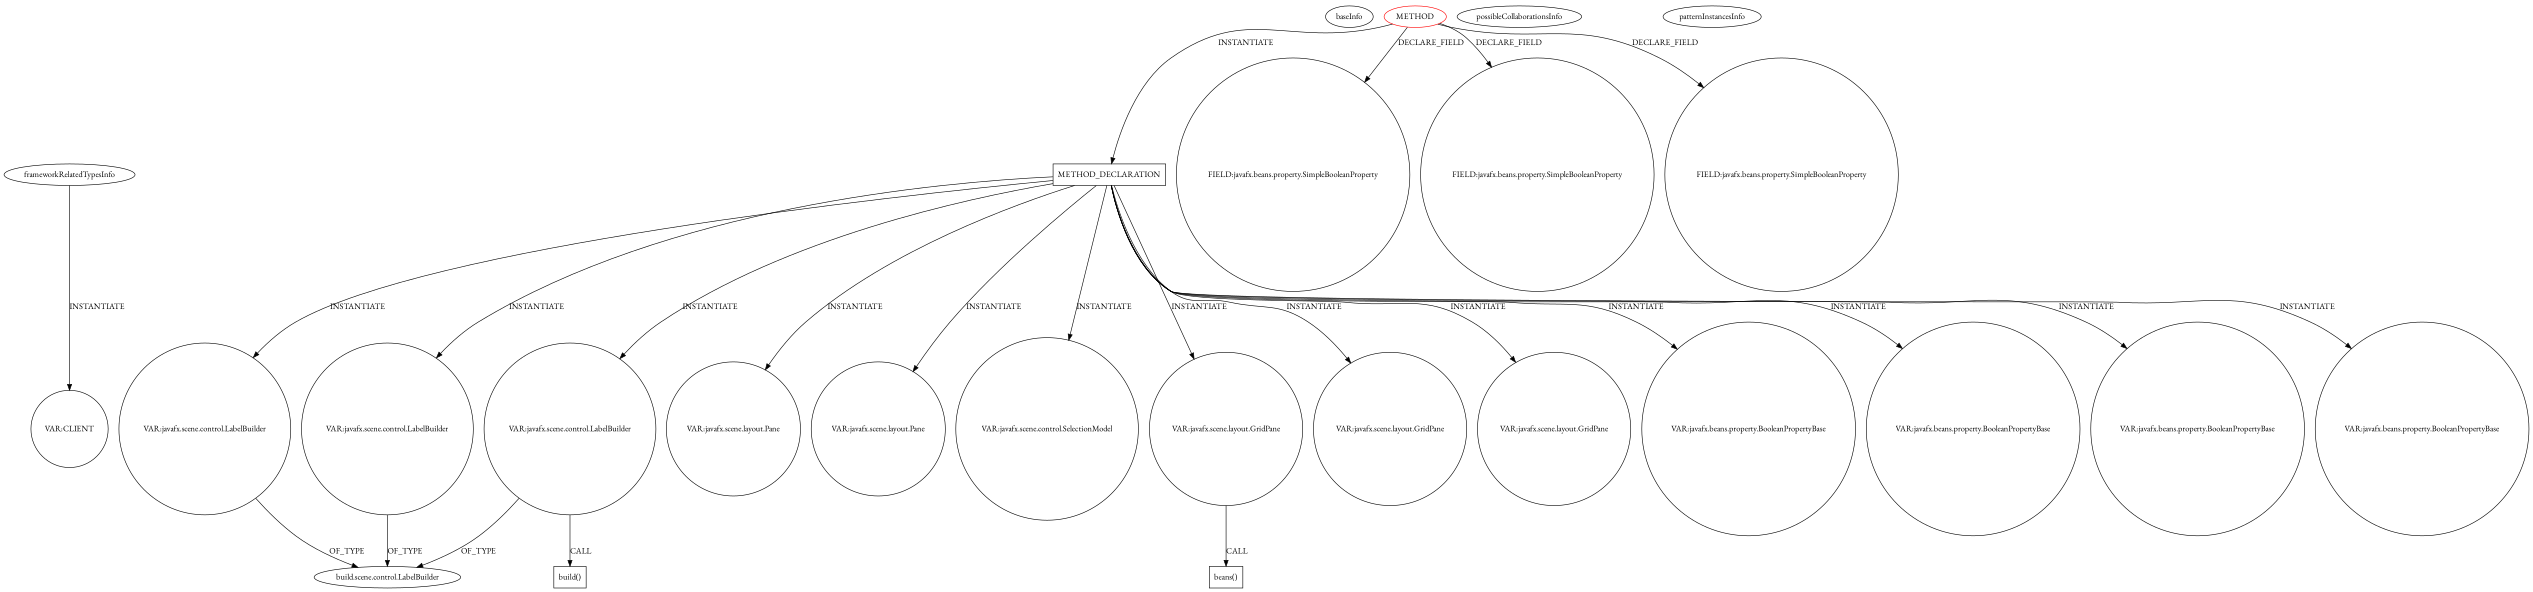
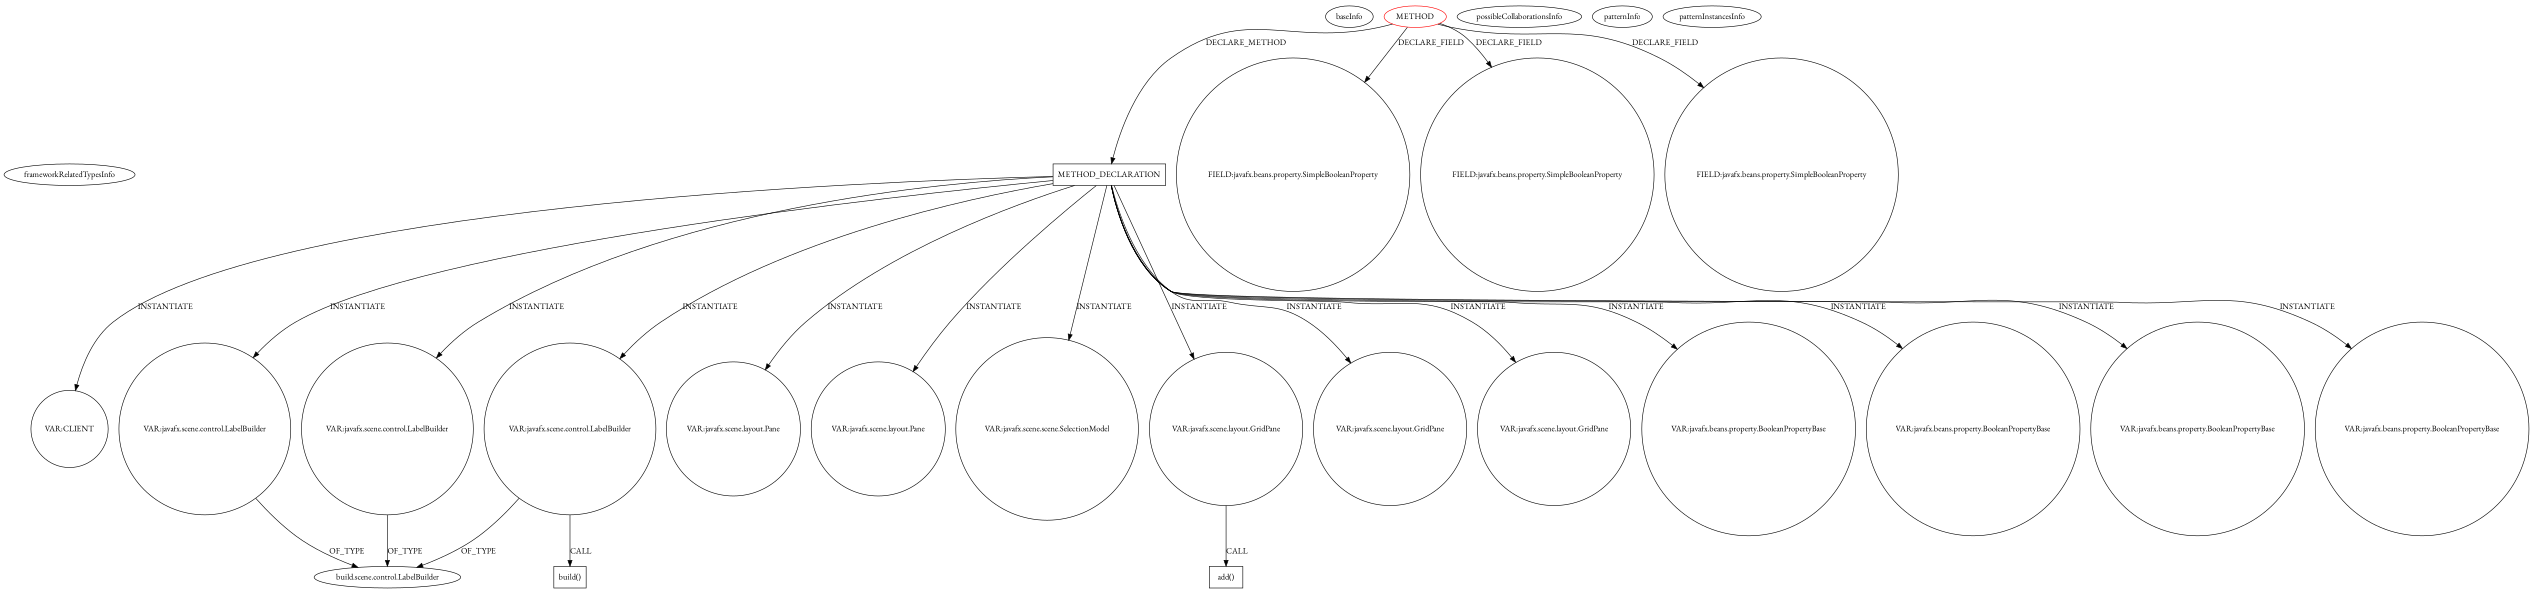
none -> (1622, 17)
(1246, 43) -> (1246, 43)
(70, 285) -> (538, 212)
(1047, 429) -> (1047, 429)
(1226, 577) -> (1226, 577)
